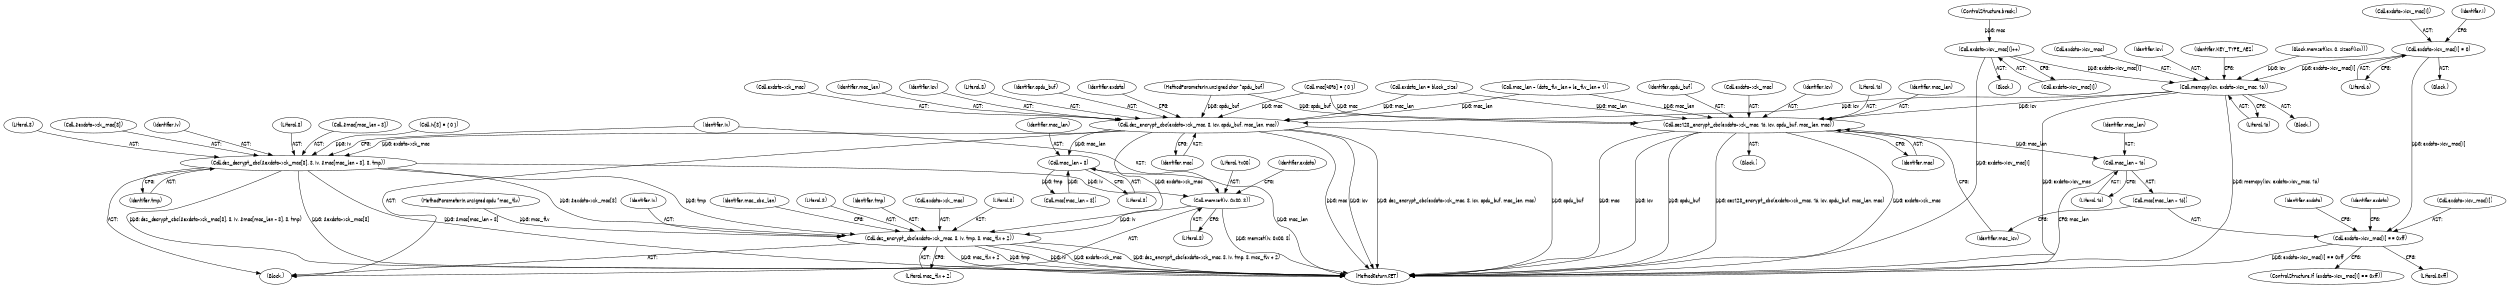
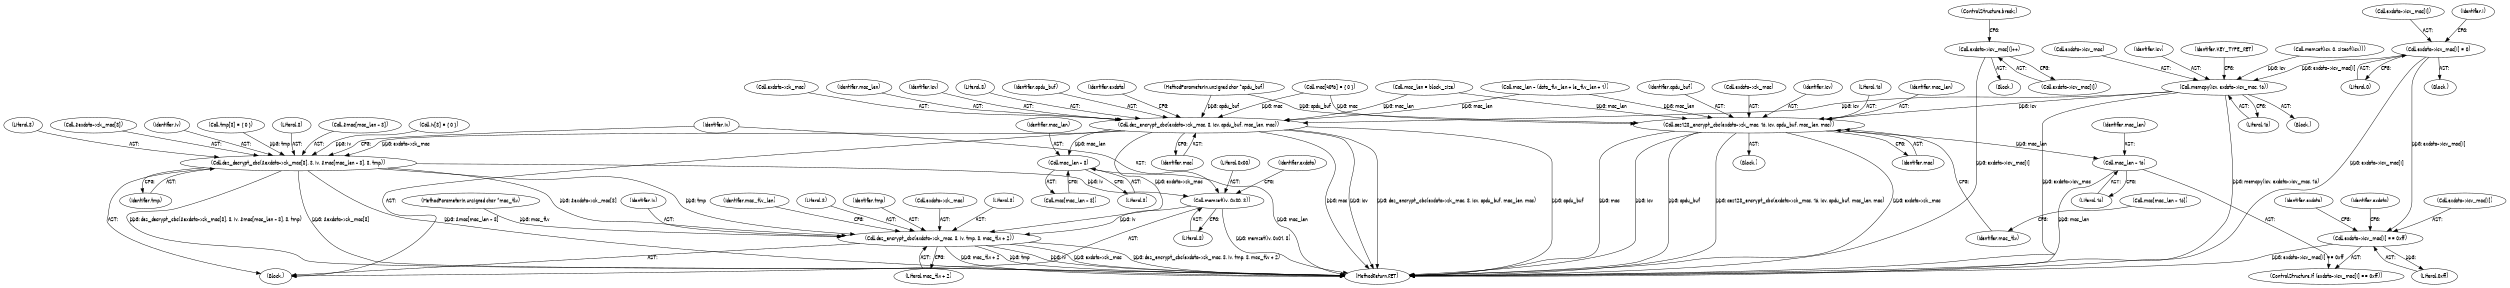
(1995, 31) -> (1995, 31)
(2224, 50) -> (2224, 50)
(2330, 50) -> (2330, 50)
(2091, 72) -> none
(1424, 87) -> (1424, 87)
(2360, 87) -> (2360, 87)
none -> (231, 125)
(1236, 163) -> (1236, 163)
(2141, 180) -> (2241, 211)
(1052, 182) -> (1052, 182)
(1074, 182) -> (1074, 182)
(471, 201) -> (471, 201)
(750, 201) -> (750, 201)
(2074, 220) -> (2074, 220)
(2239, 232) -> (2394, 264)
(1264, 239) -> (1264, 239)
(1998, 239) -> (1998, 239)
(2357, 258) -> (2357, 258)
(2411, 258) -> (2411, 258)
none -> (2047, 266)
